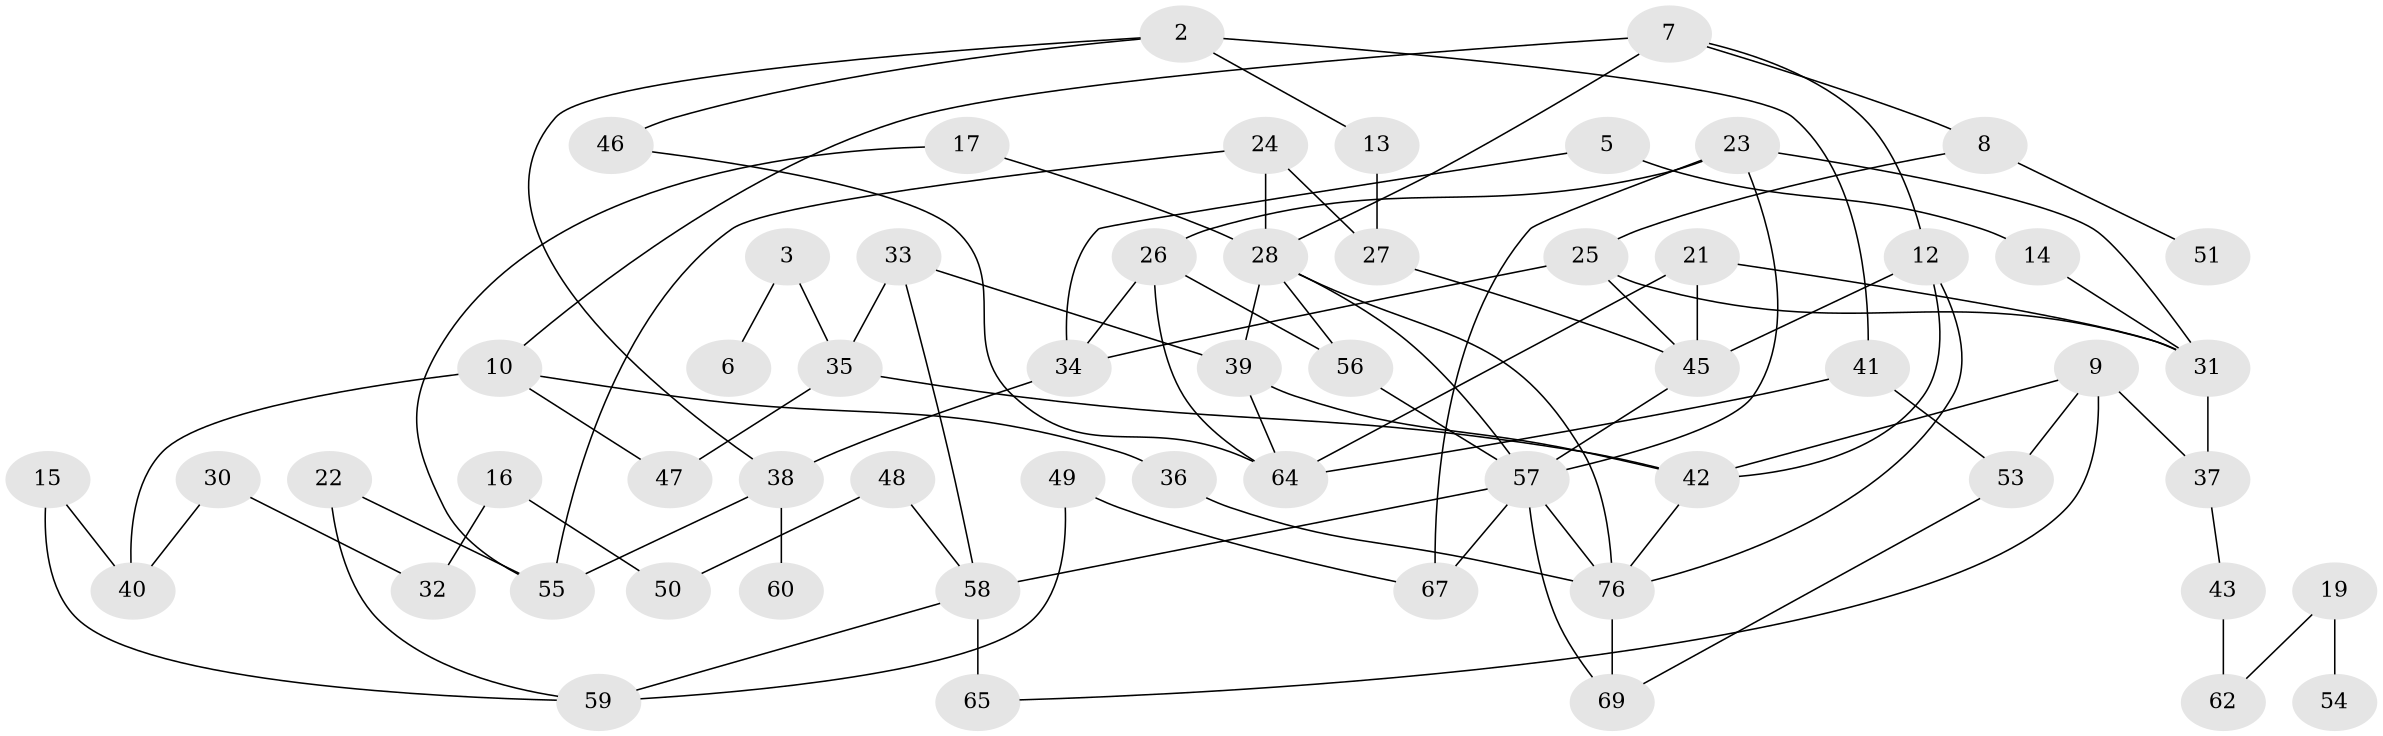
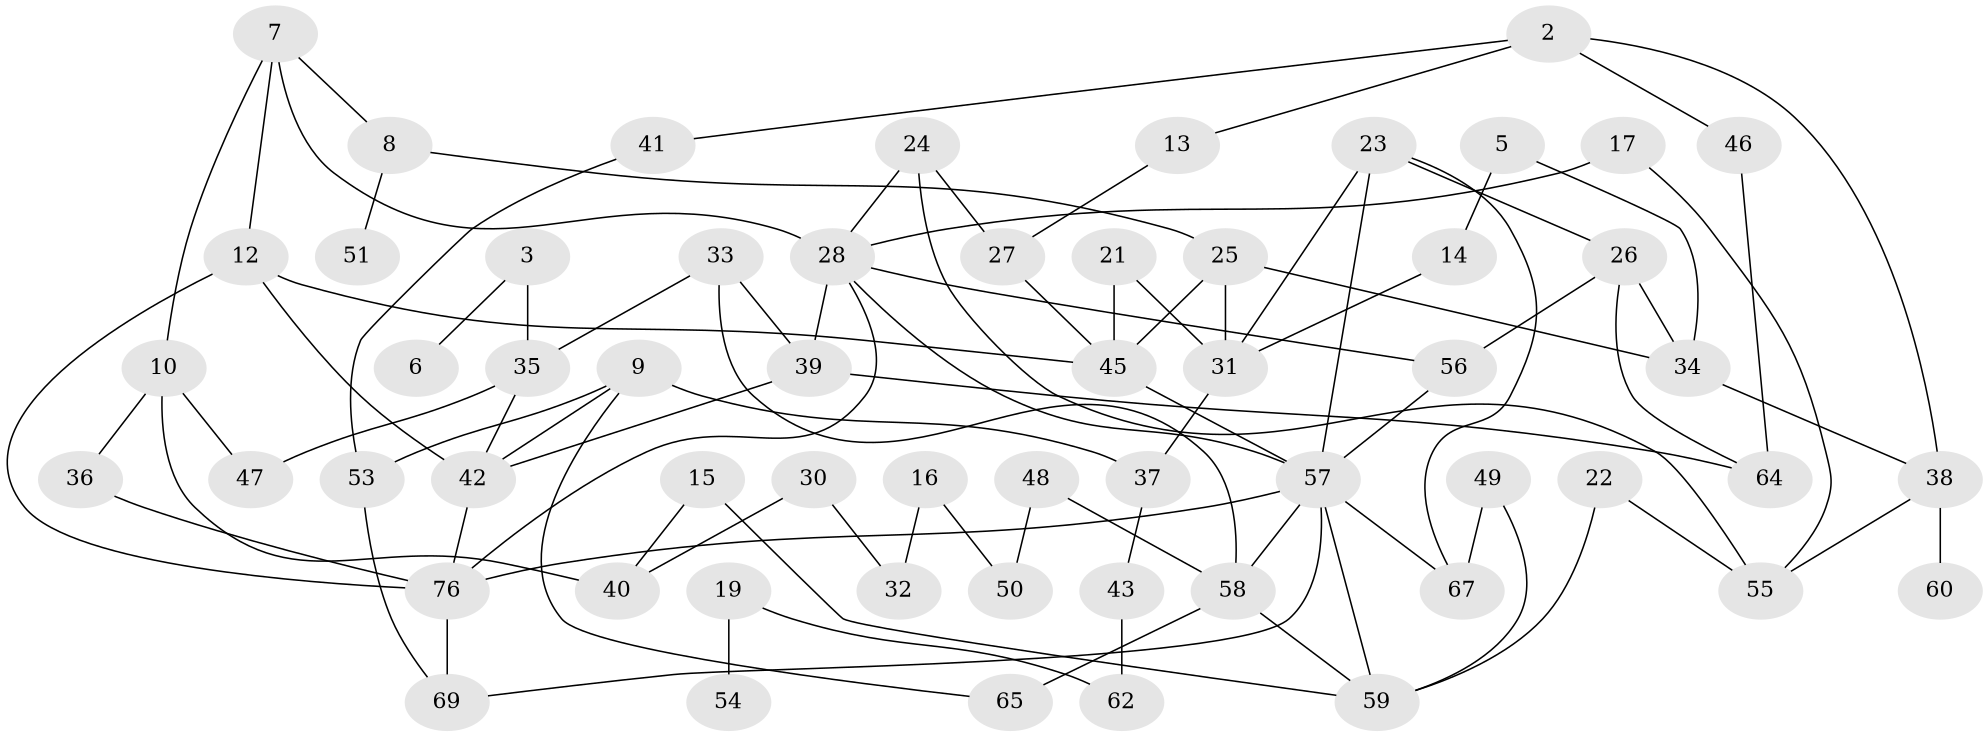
(1492, 368) -> none
(1553, 434) -> none
none -> (1348, 591)
